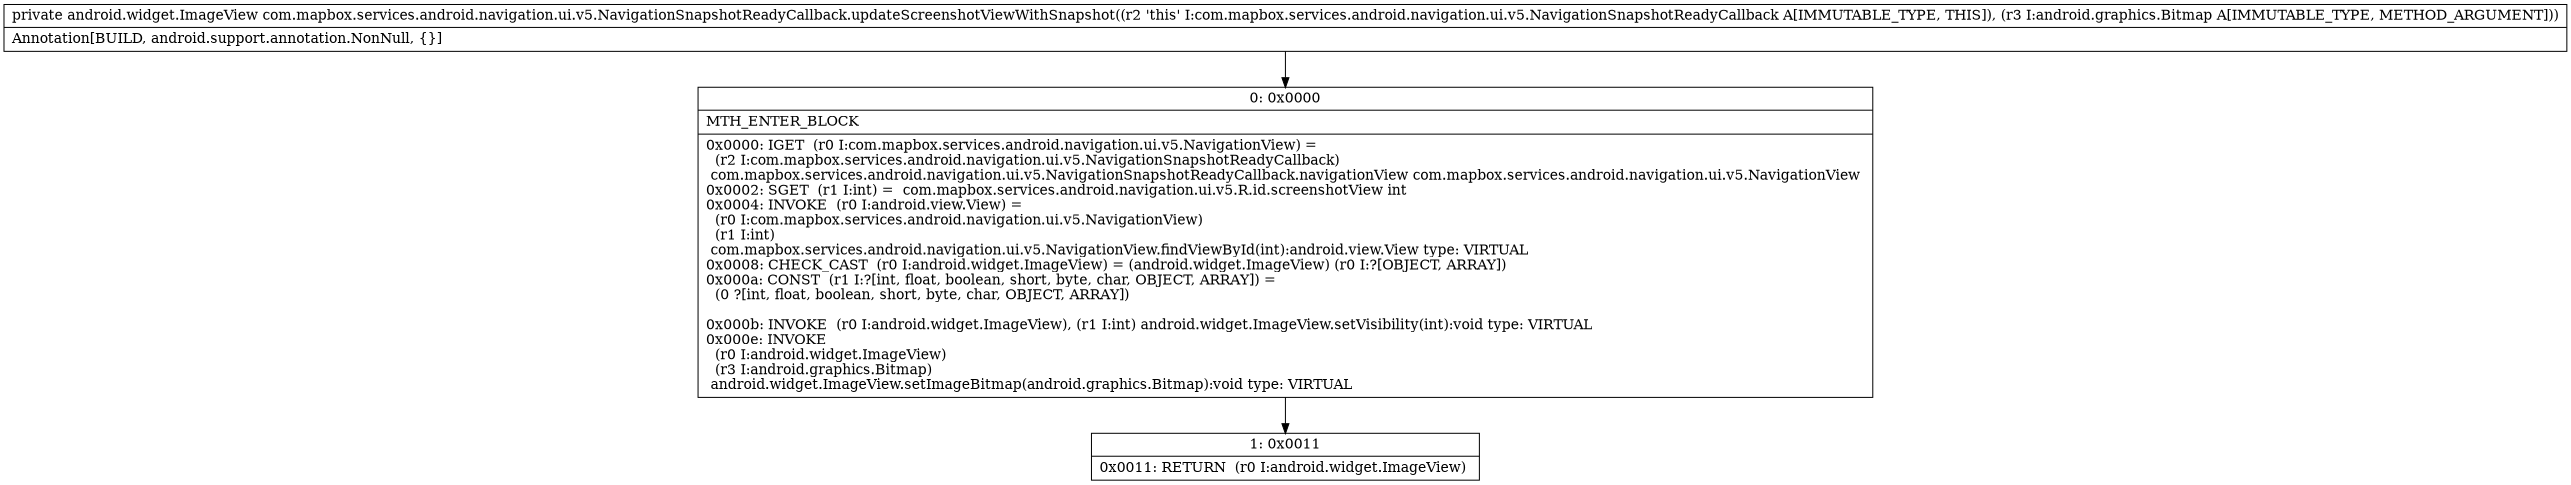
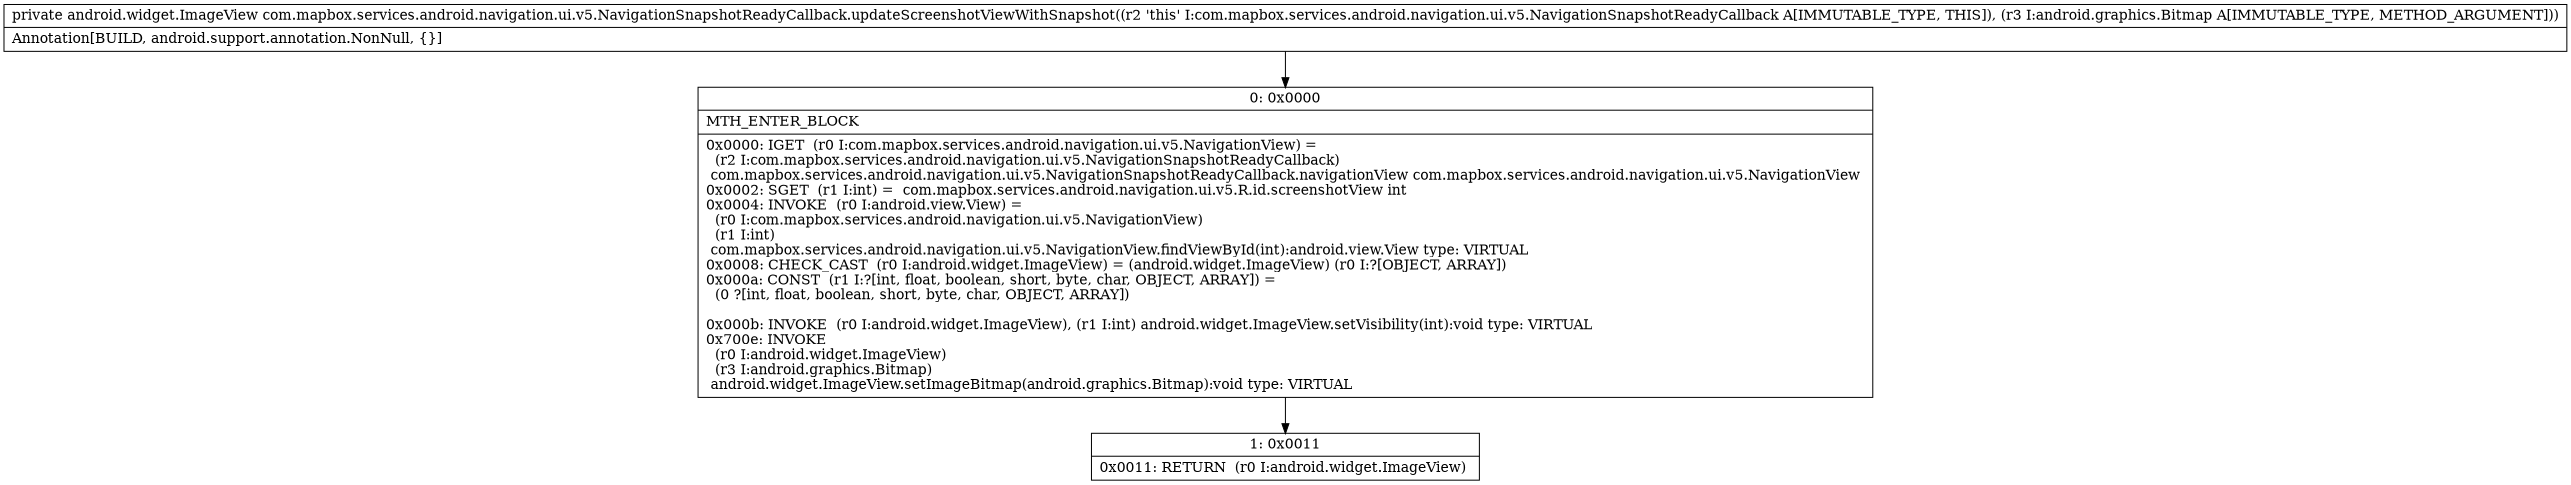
(771, 340) -> (771, 340)
